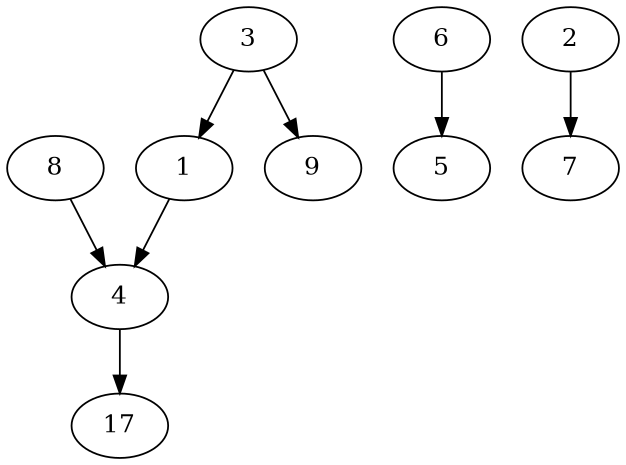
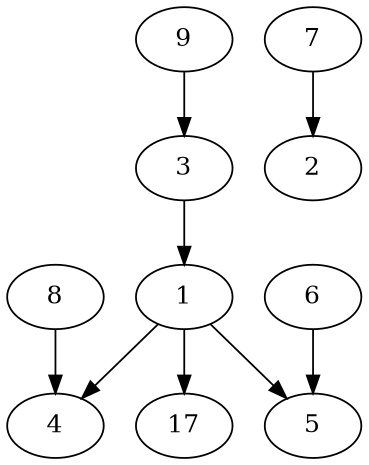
(571, 95) -> (313, 95)
(277, 96) -> (184, 95)
(120, 353) -> (184, 353)
none -> (242, 355)
